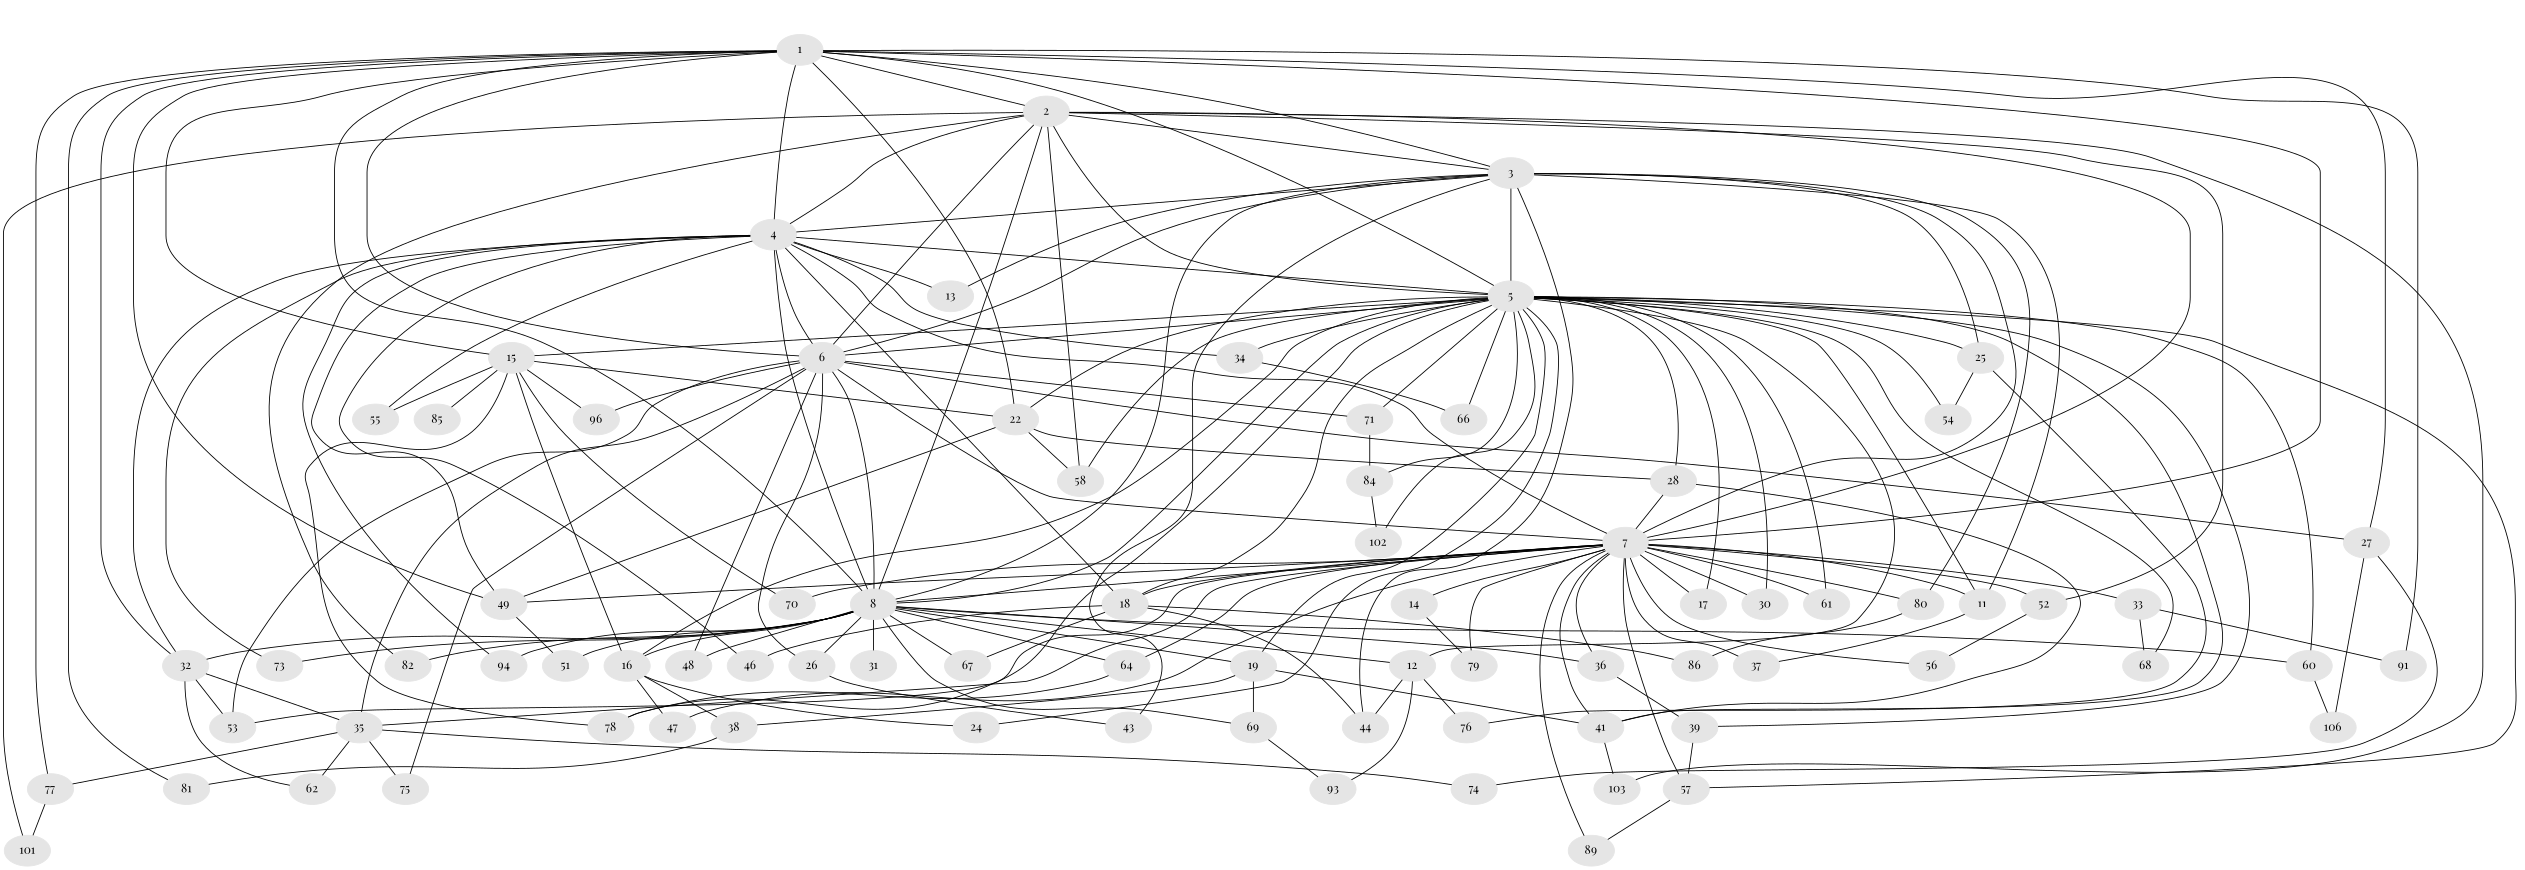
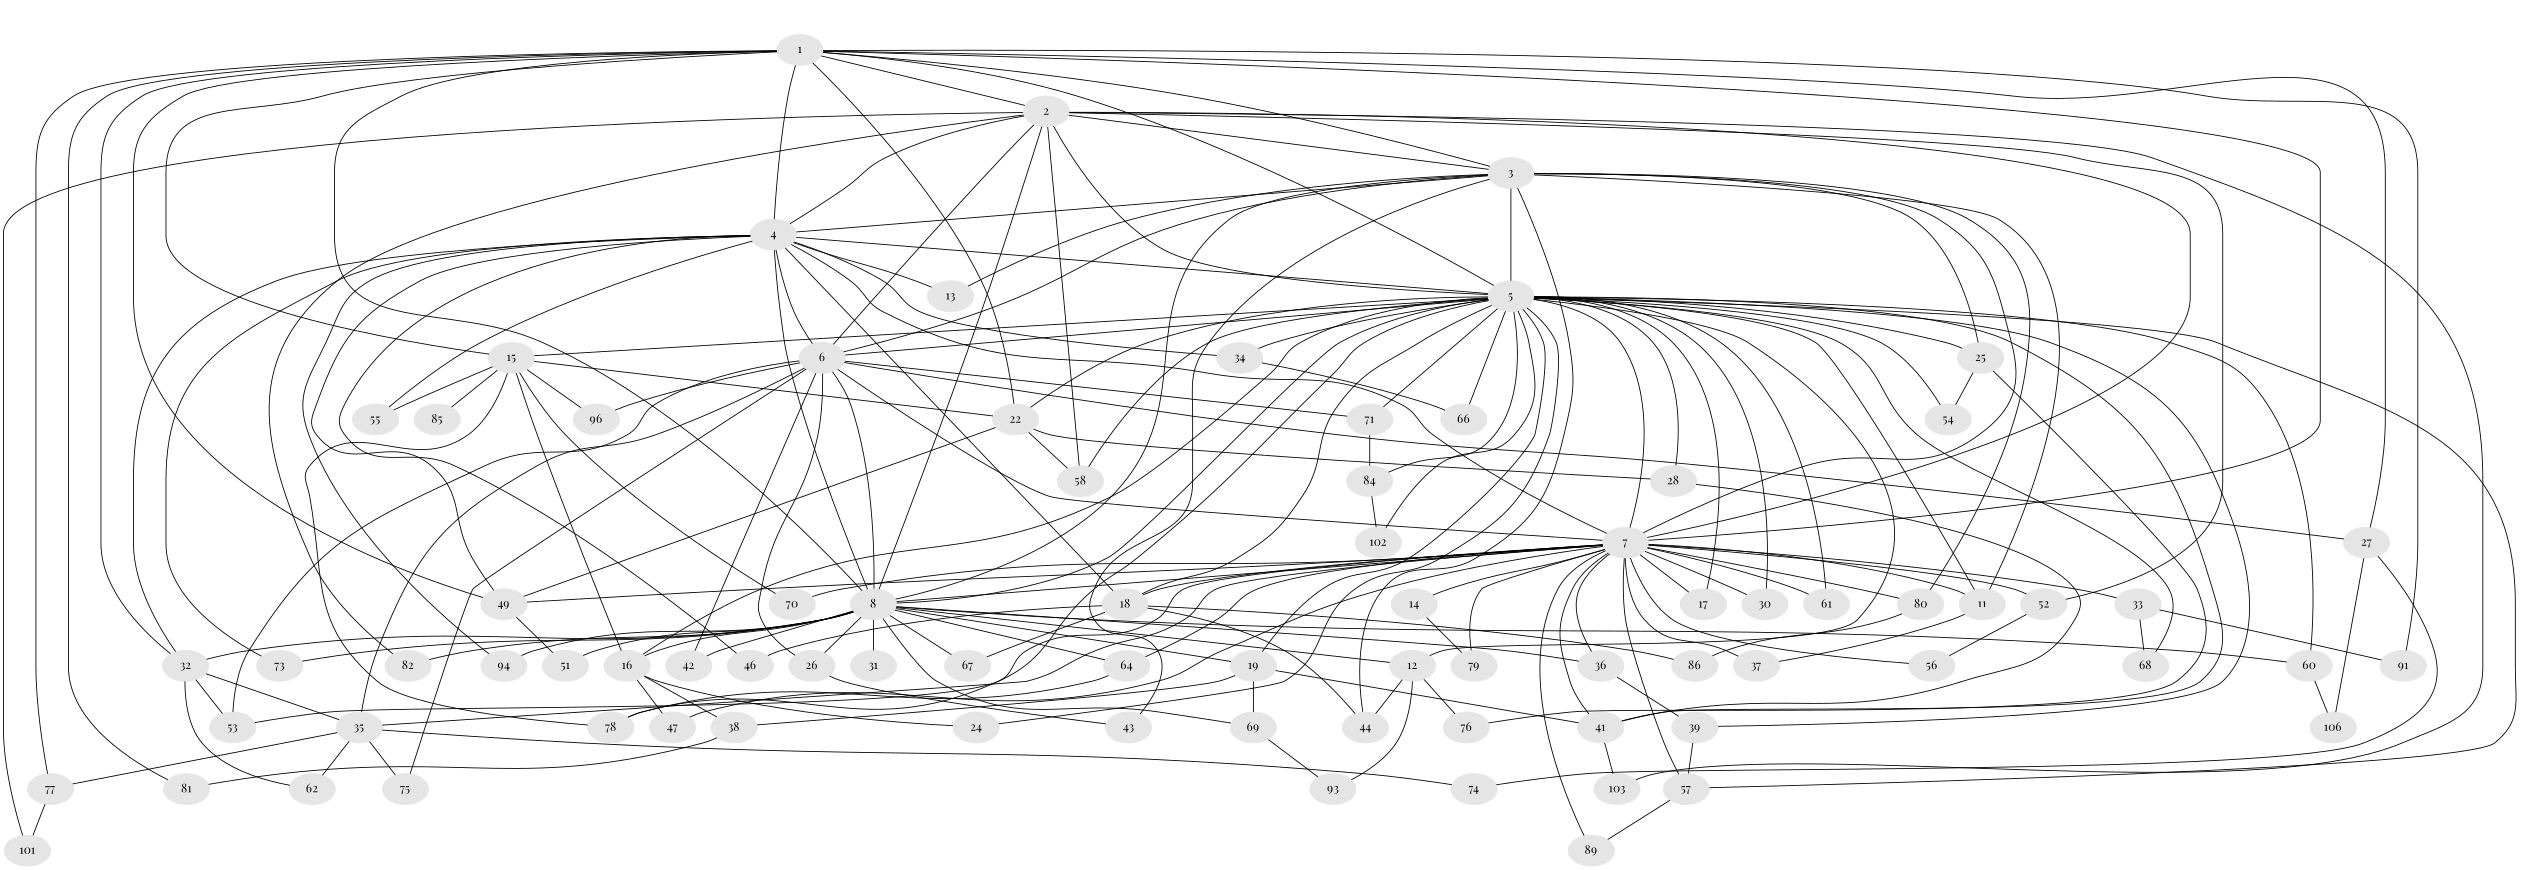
(367, 215) -> none
(1649, 512) -> (1638, 384)
(689, 666) -> (689, 666)
